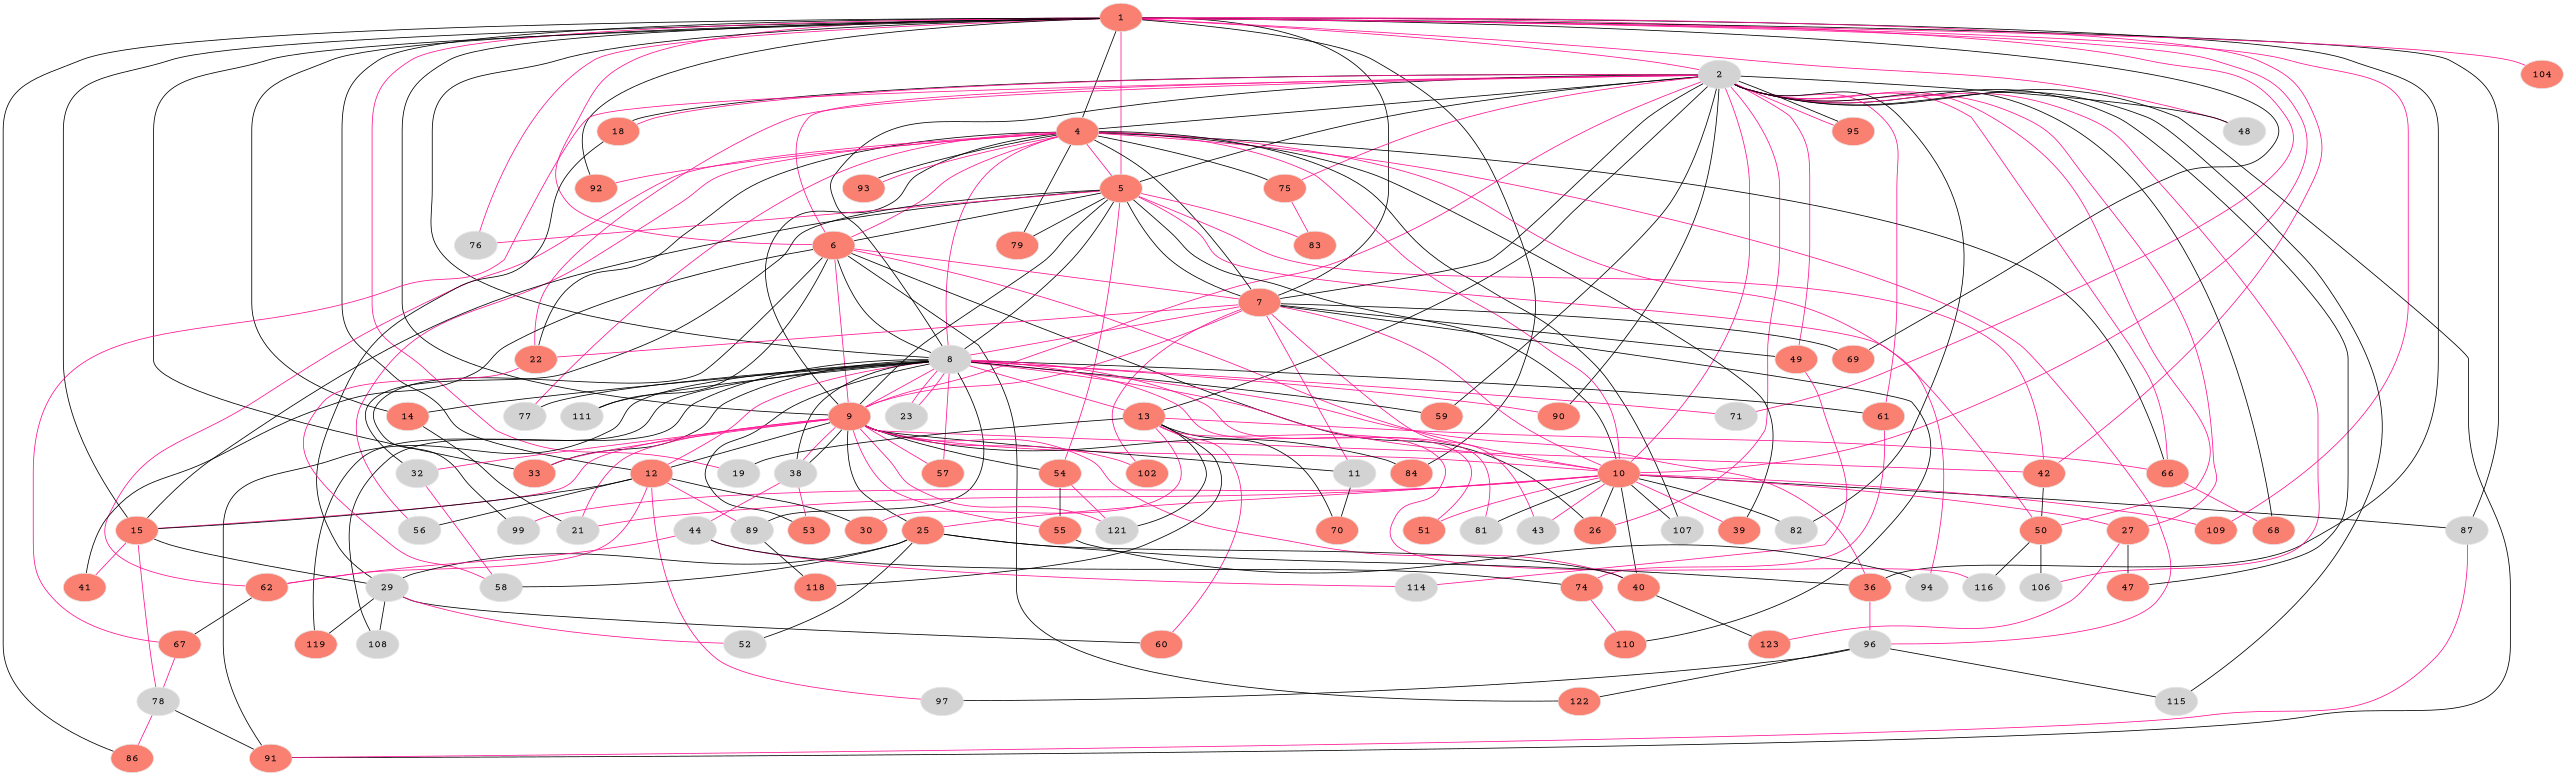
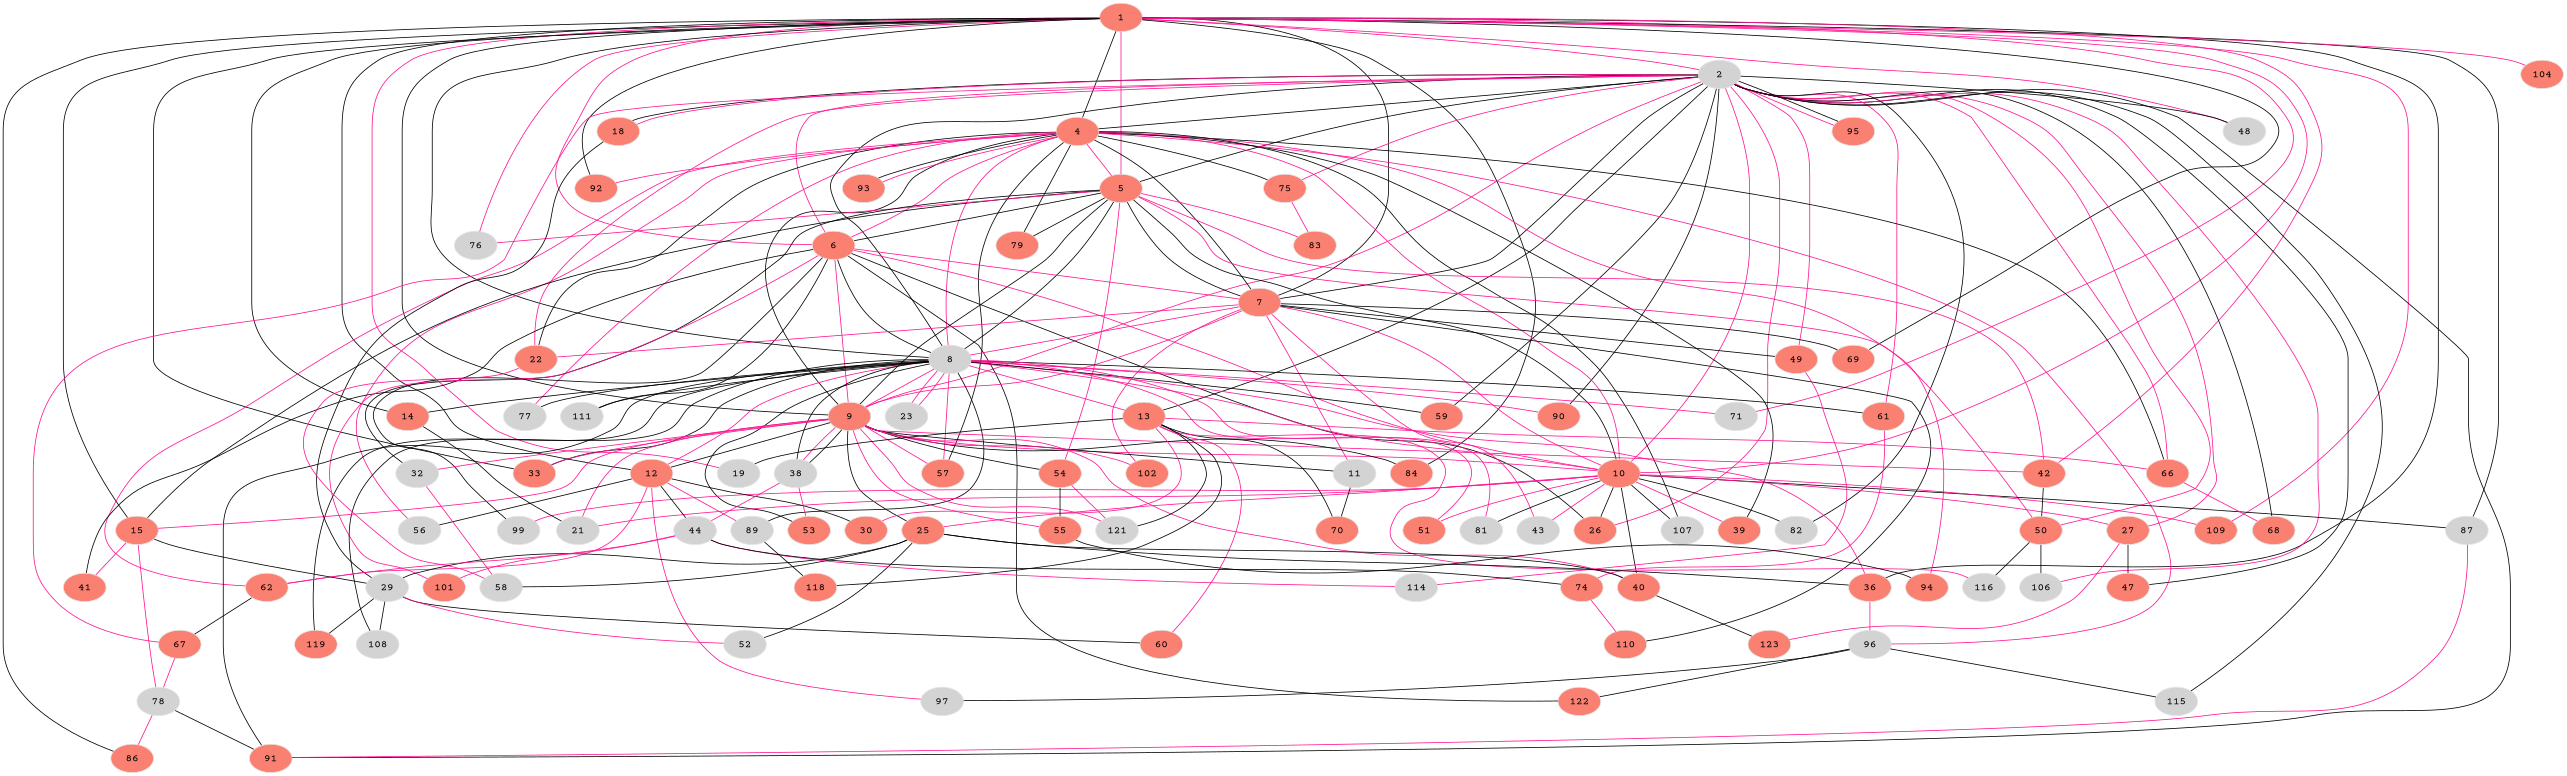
none -> (979, 289)
(396, 511) -> (676, 505)
none -> (444, 587)
(1927, 587) -> (1927, 587)
